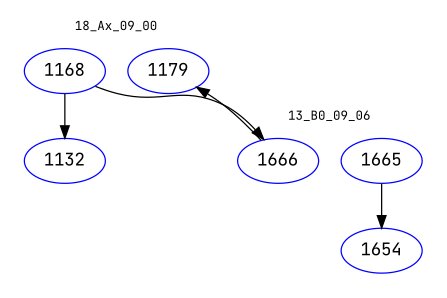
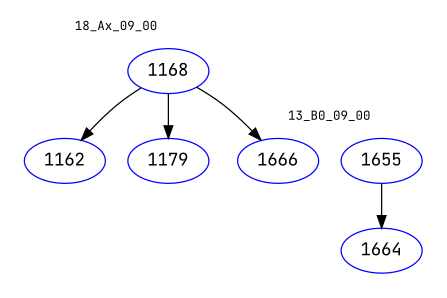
(236, 115) -> (168, 110)
(330, 117) -> (330, 117)
(65, 161) -> (65, 161)
(382, 161) -> (382, 161)
(382, 251) -> (382, 251)
